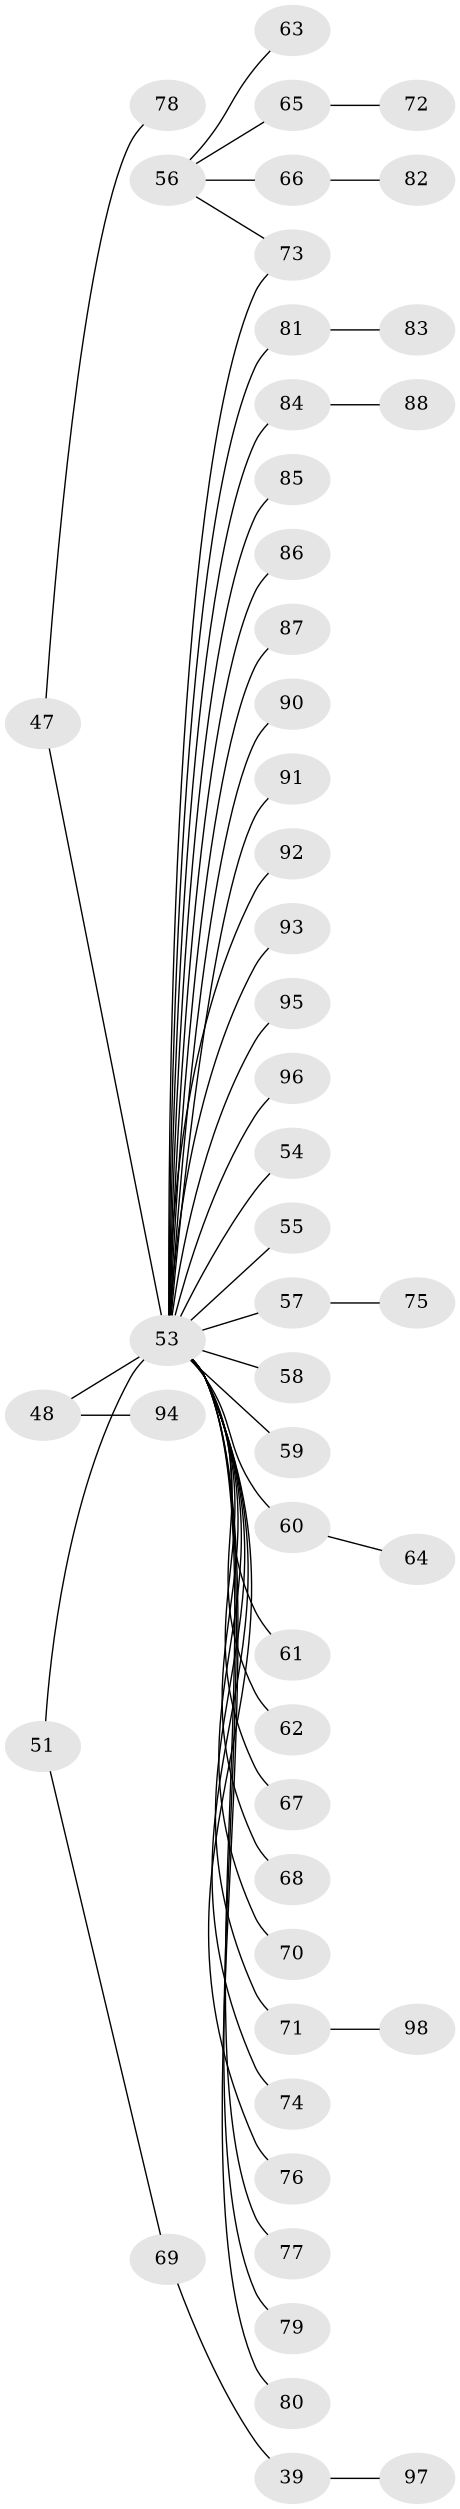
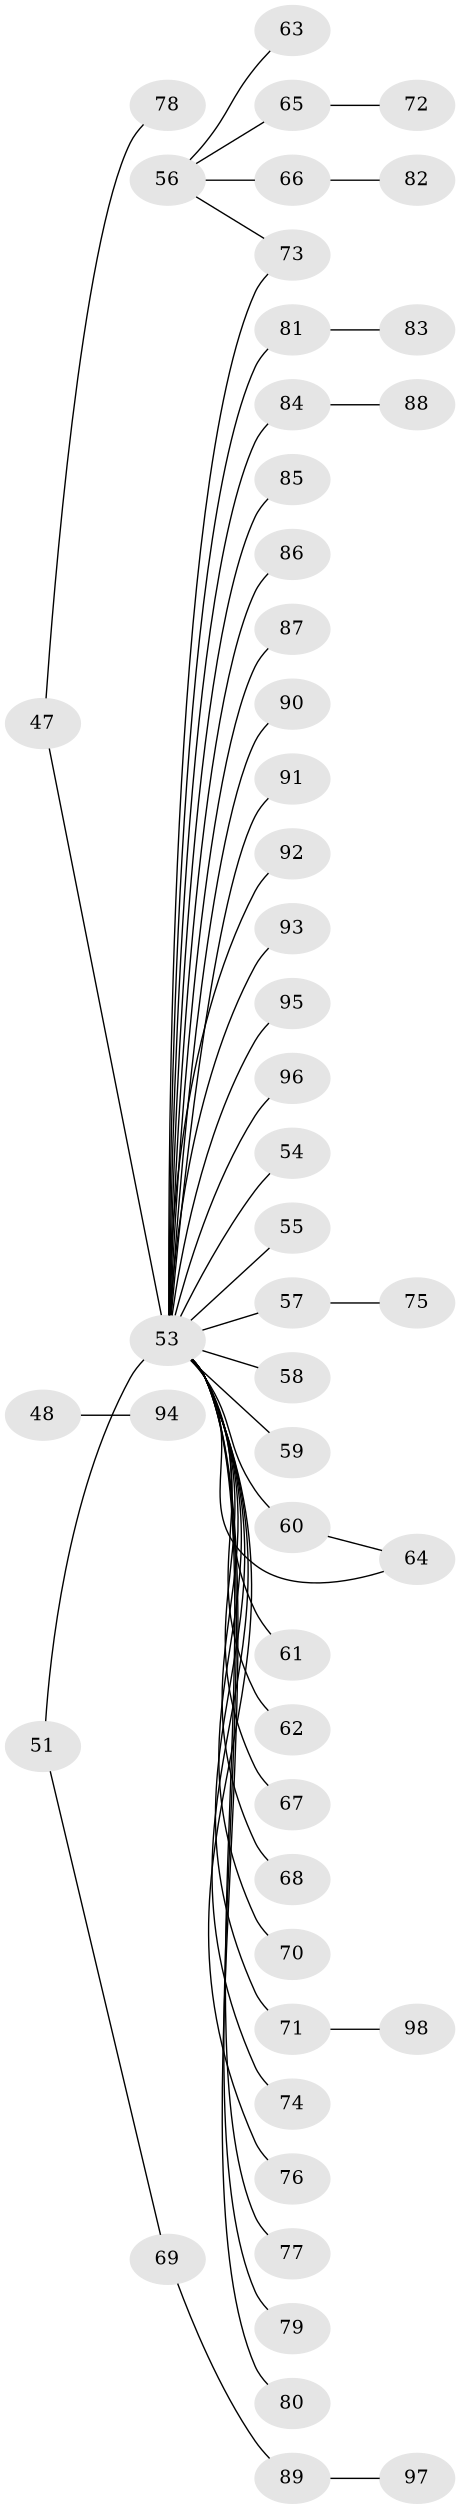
(105, 1378) -> (221, 1504)
(292, 2478) -> (292, 2478)
